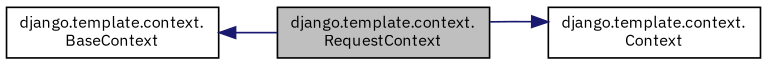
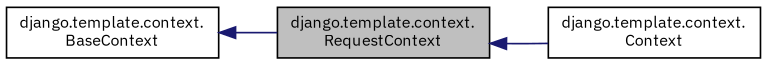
(511, 22) -> (527, 44)
